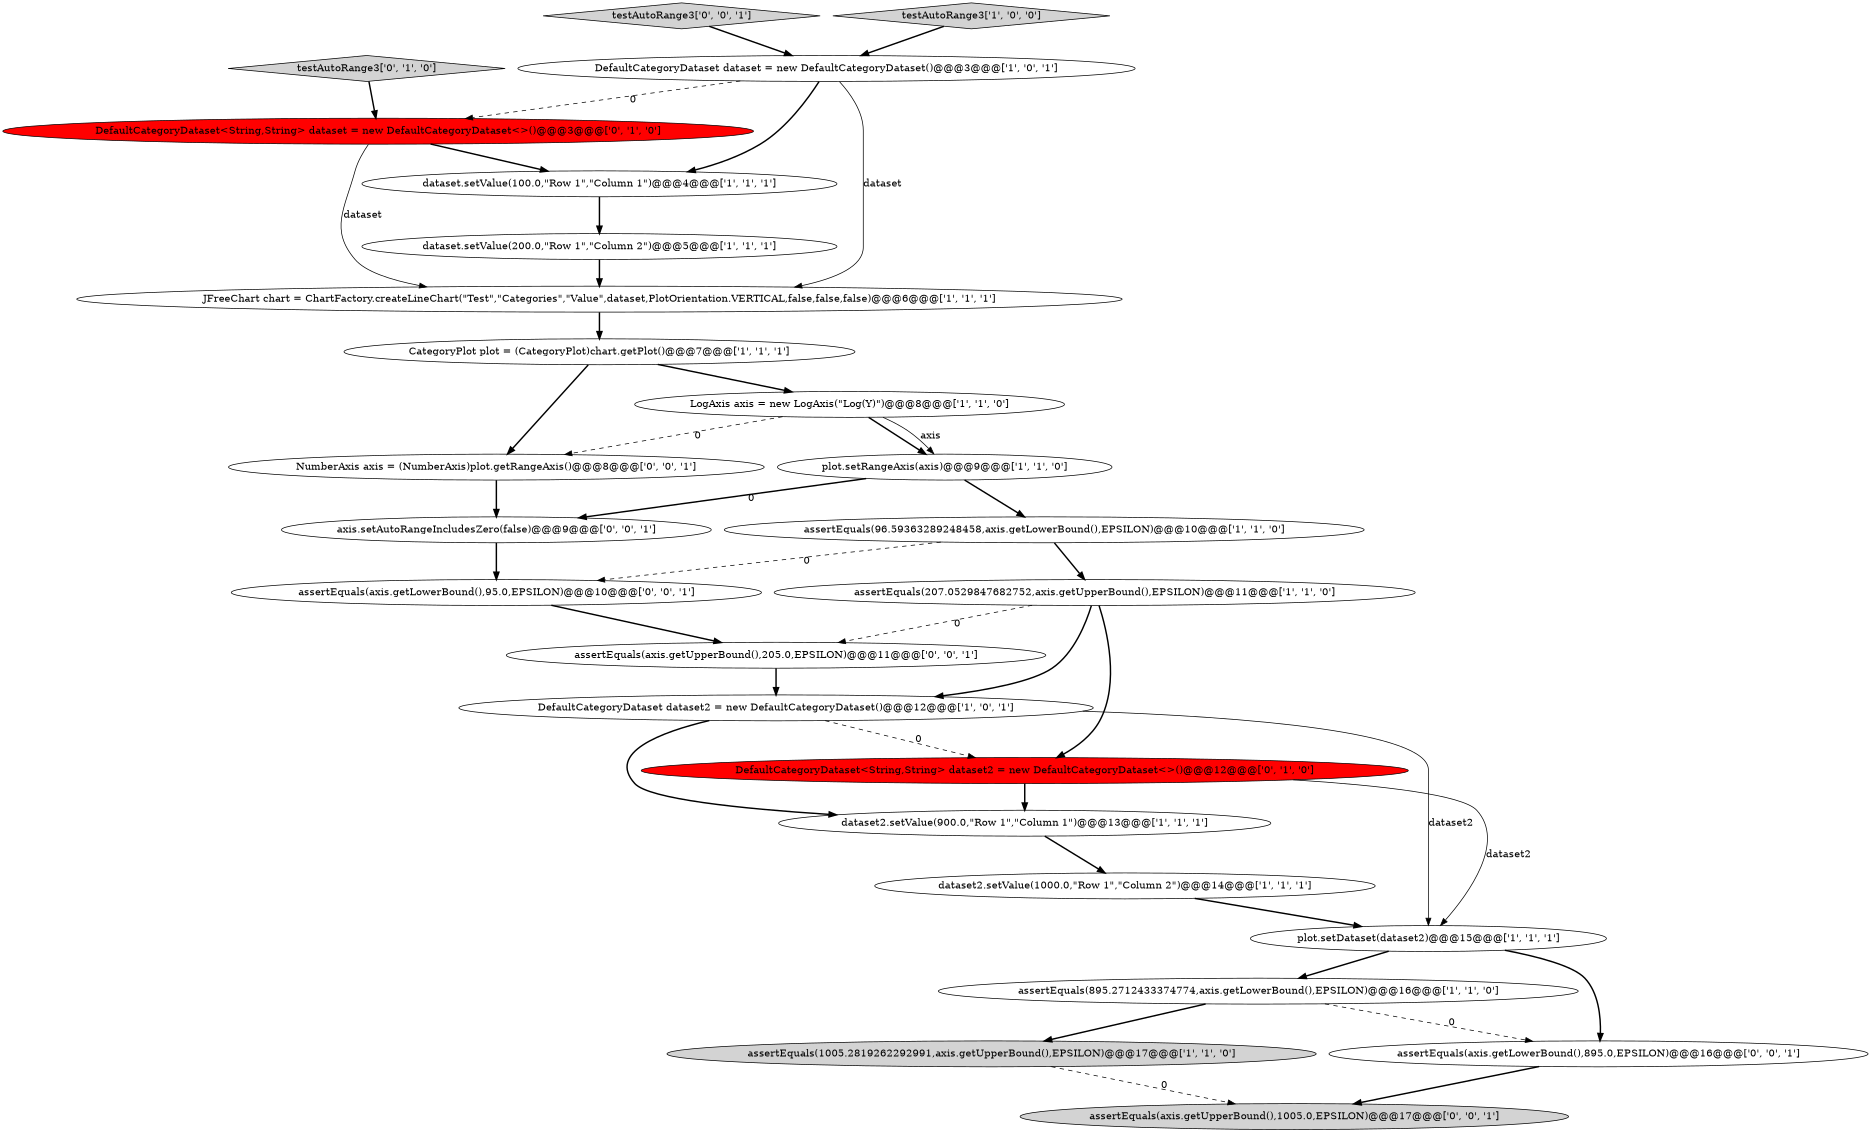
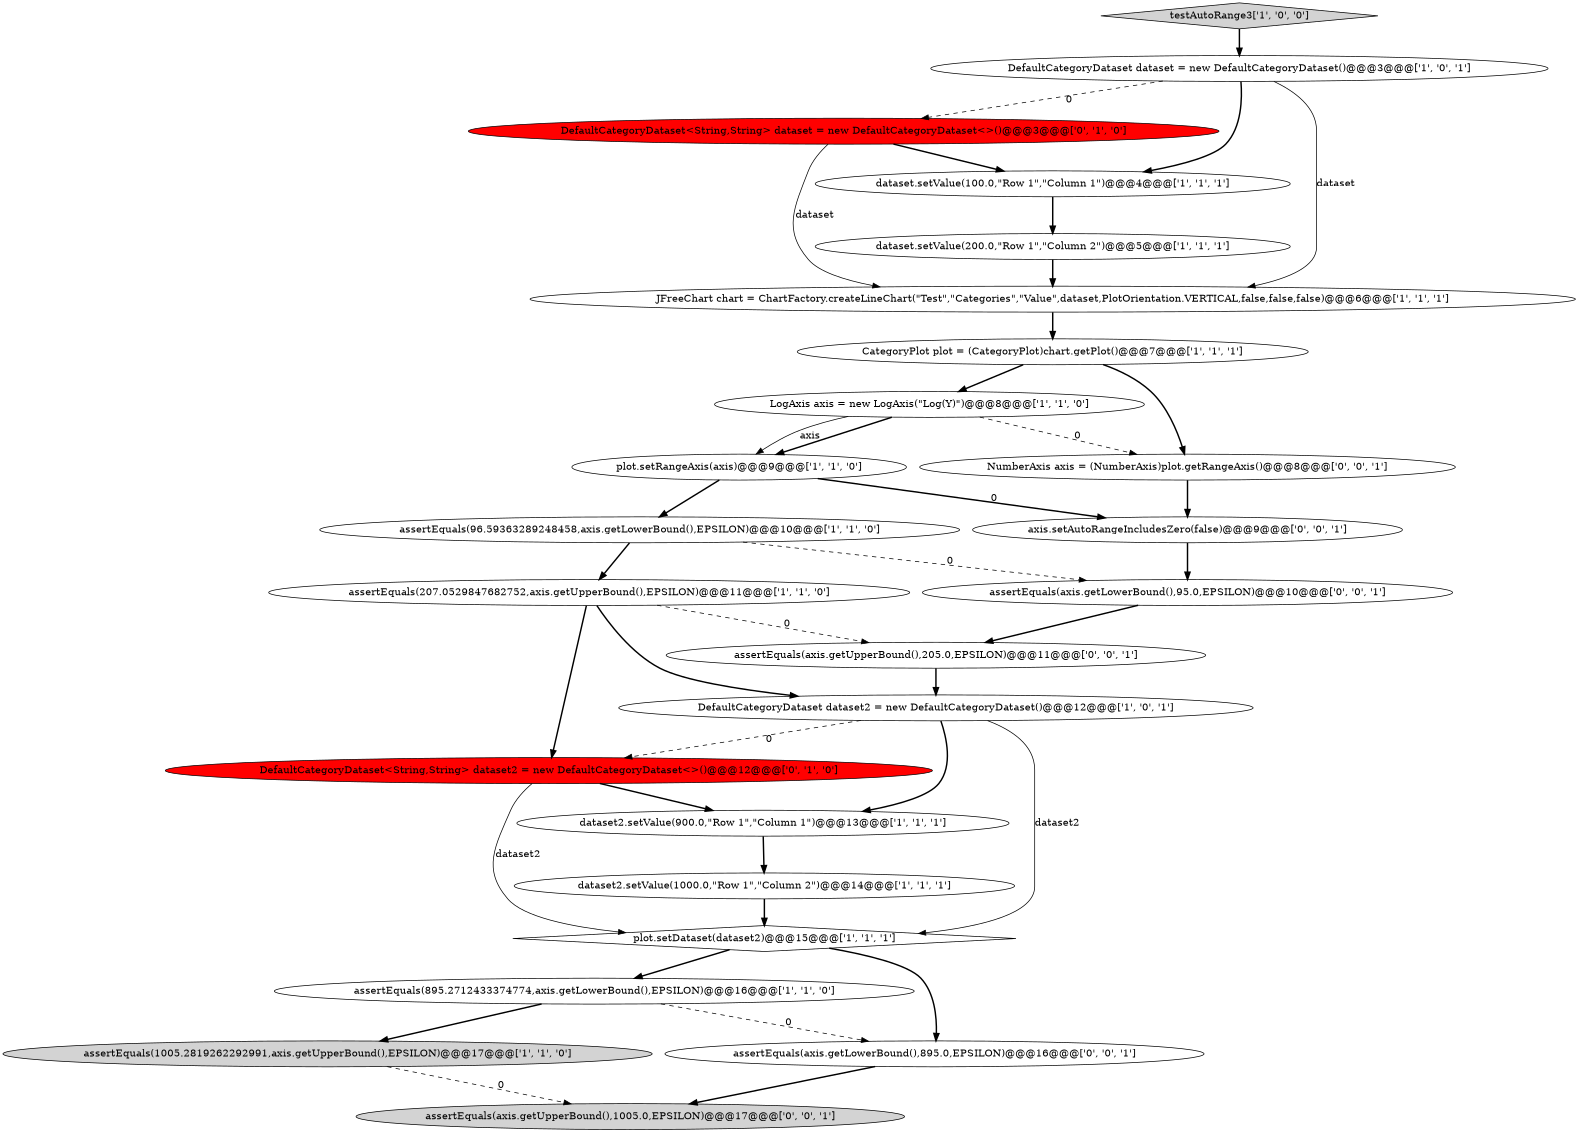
(682, 16) -> none
(367, 68) -> none
(1428, 939) -> (764, 939)
